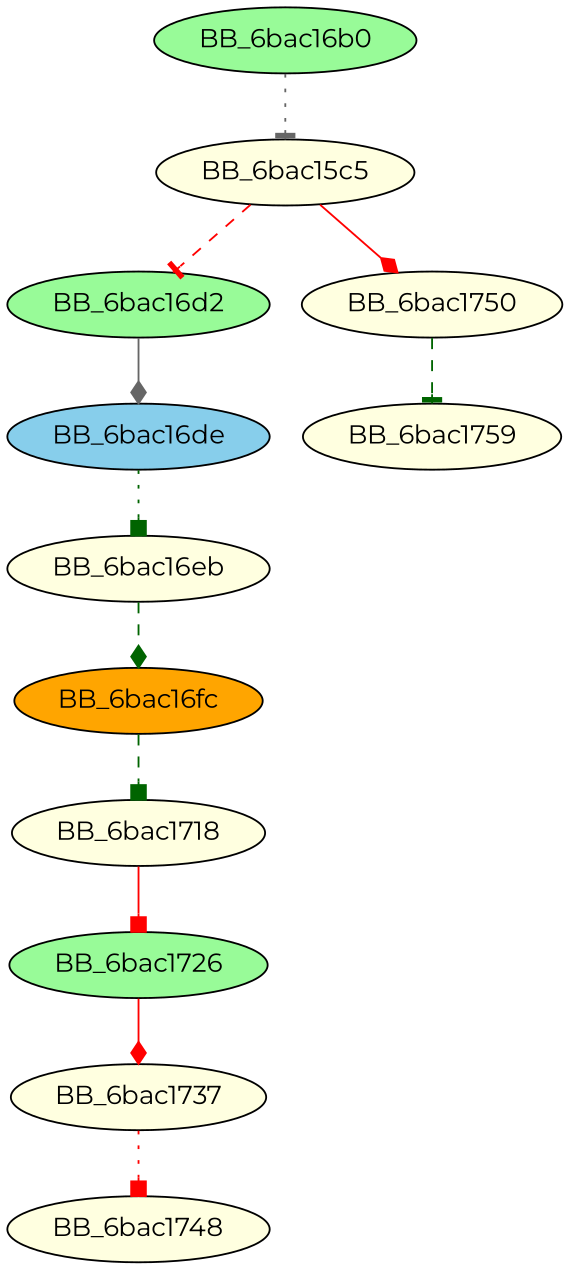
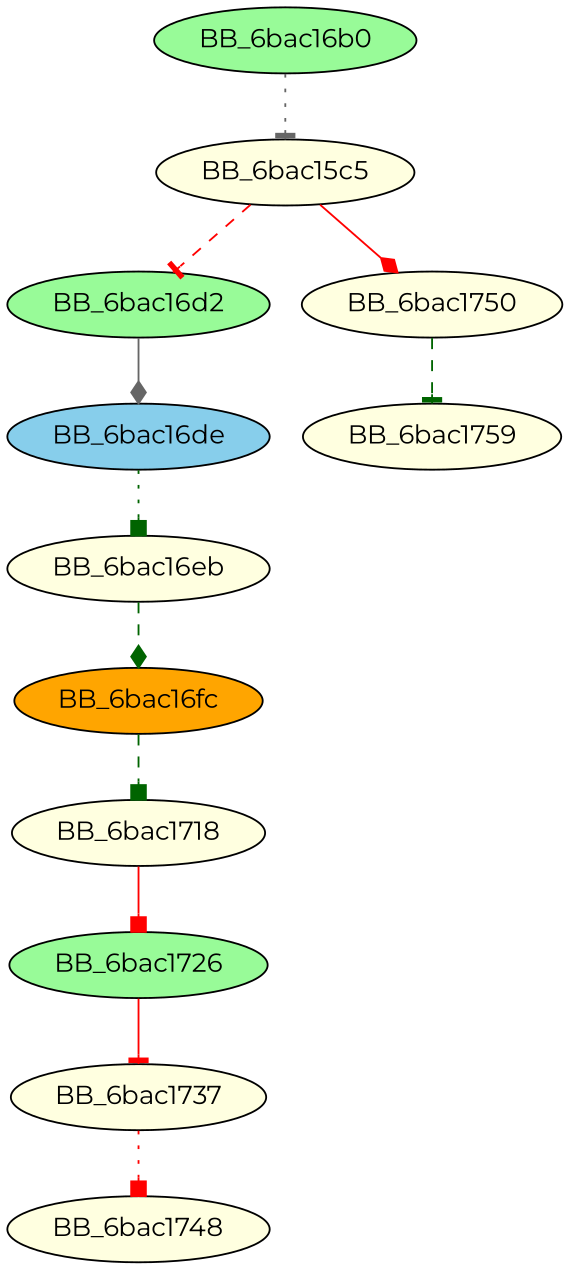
(139, 1027) -> (139, 1027)
